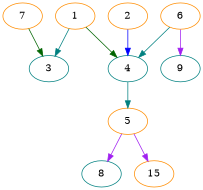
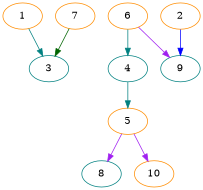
(128, 39) -> (180, 39)
(99, 40) -> none
(154, 174) -> (154, 174)
